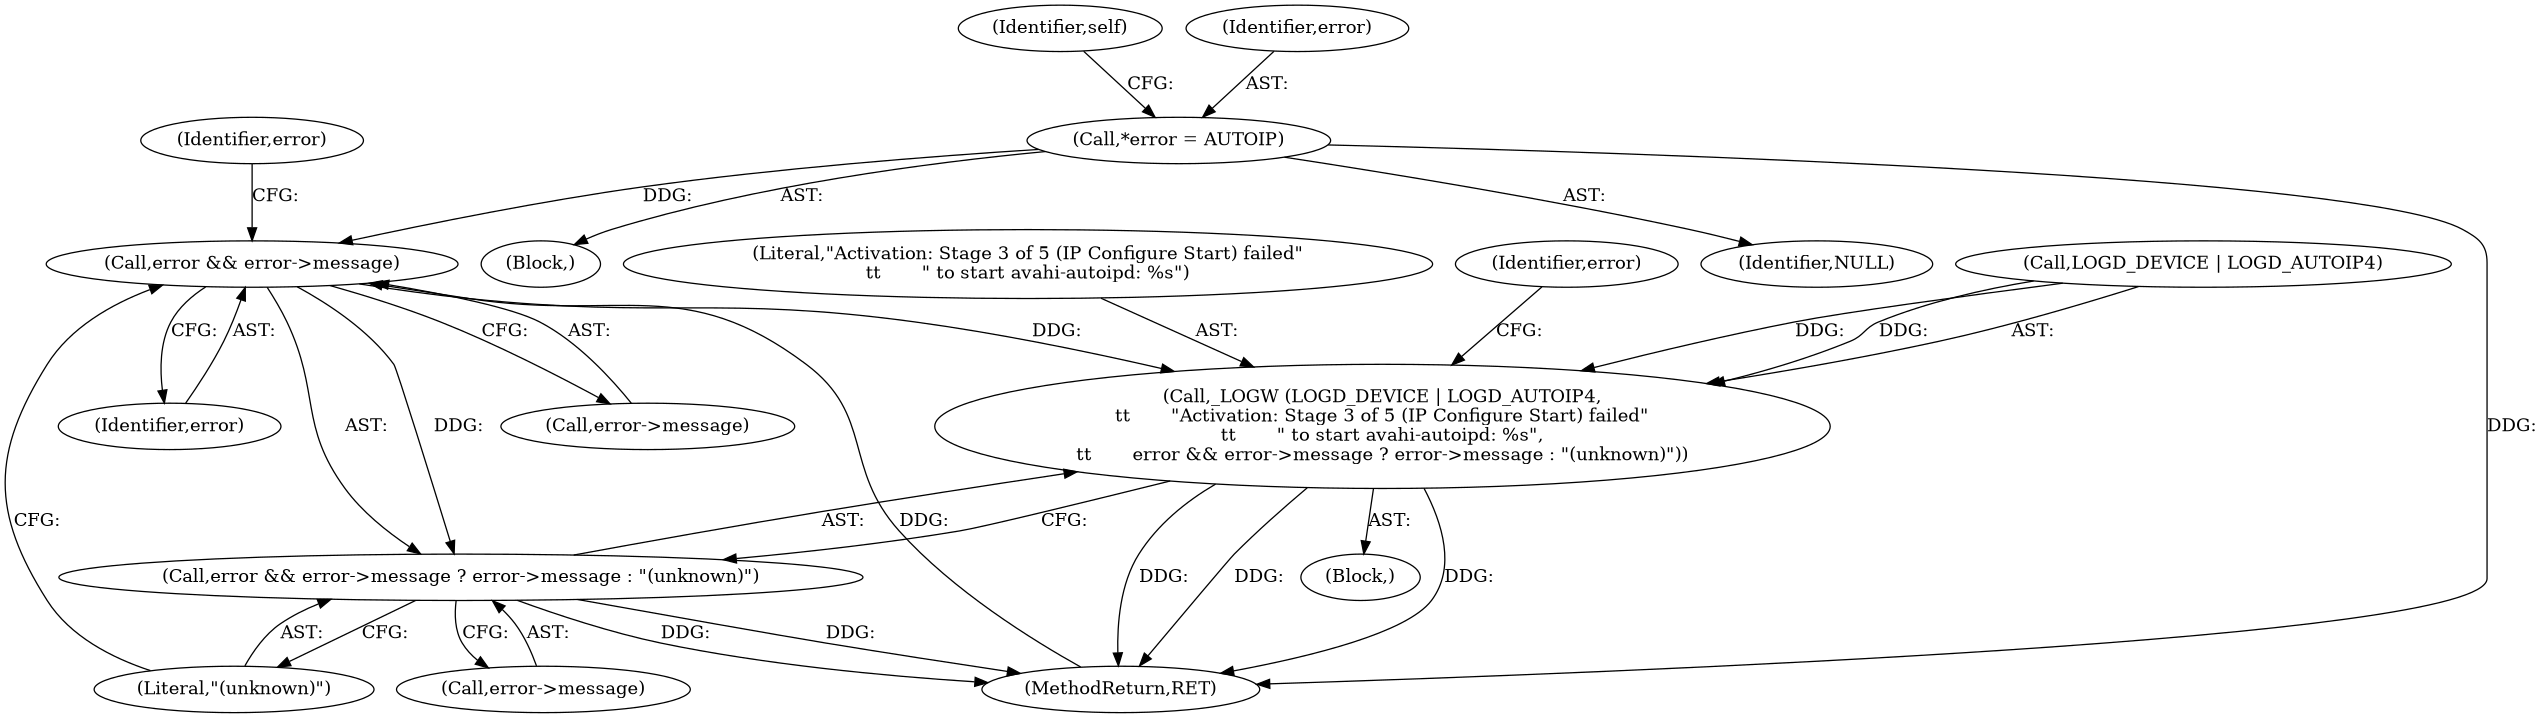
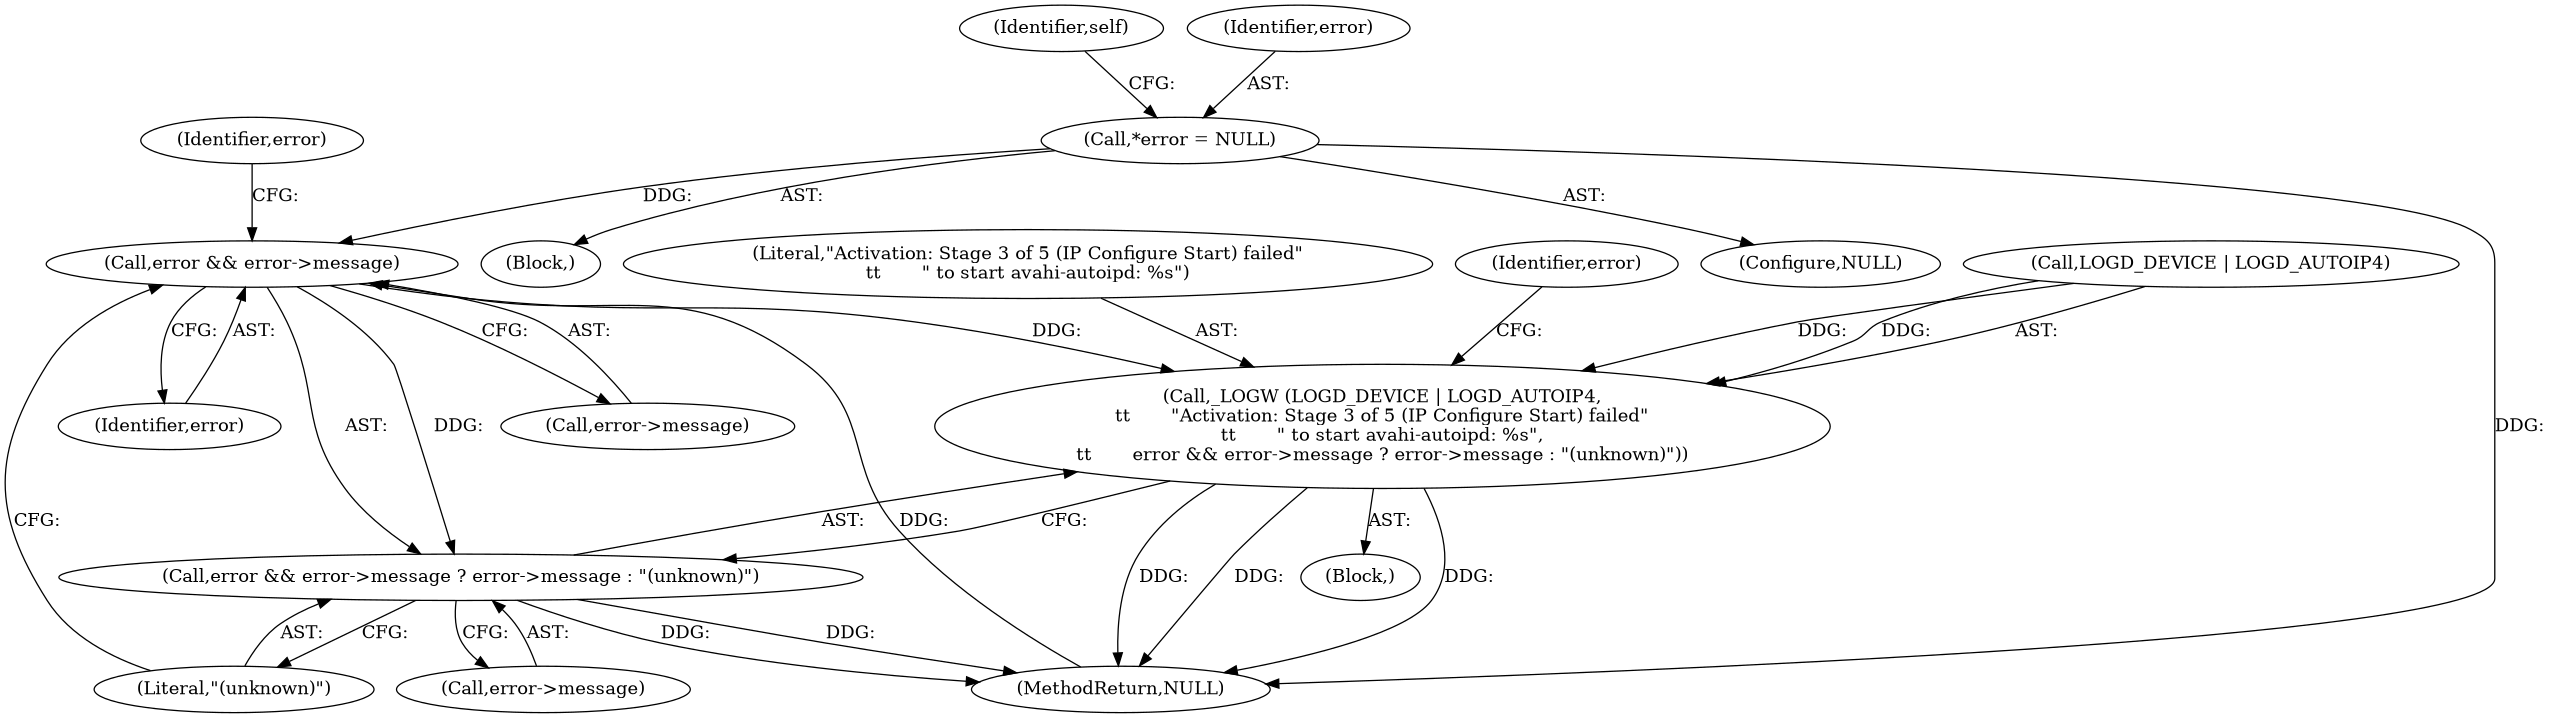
(1179, 140) -> (1180, 140)
(1817, 264) -> (1821, 264)
(1121, 689) -> (1121, 689)
